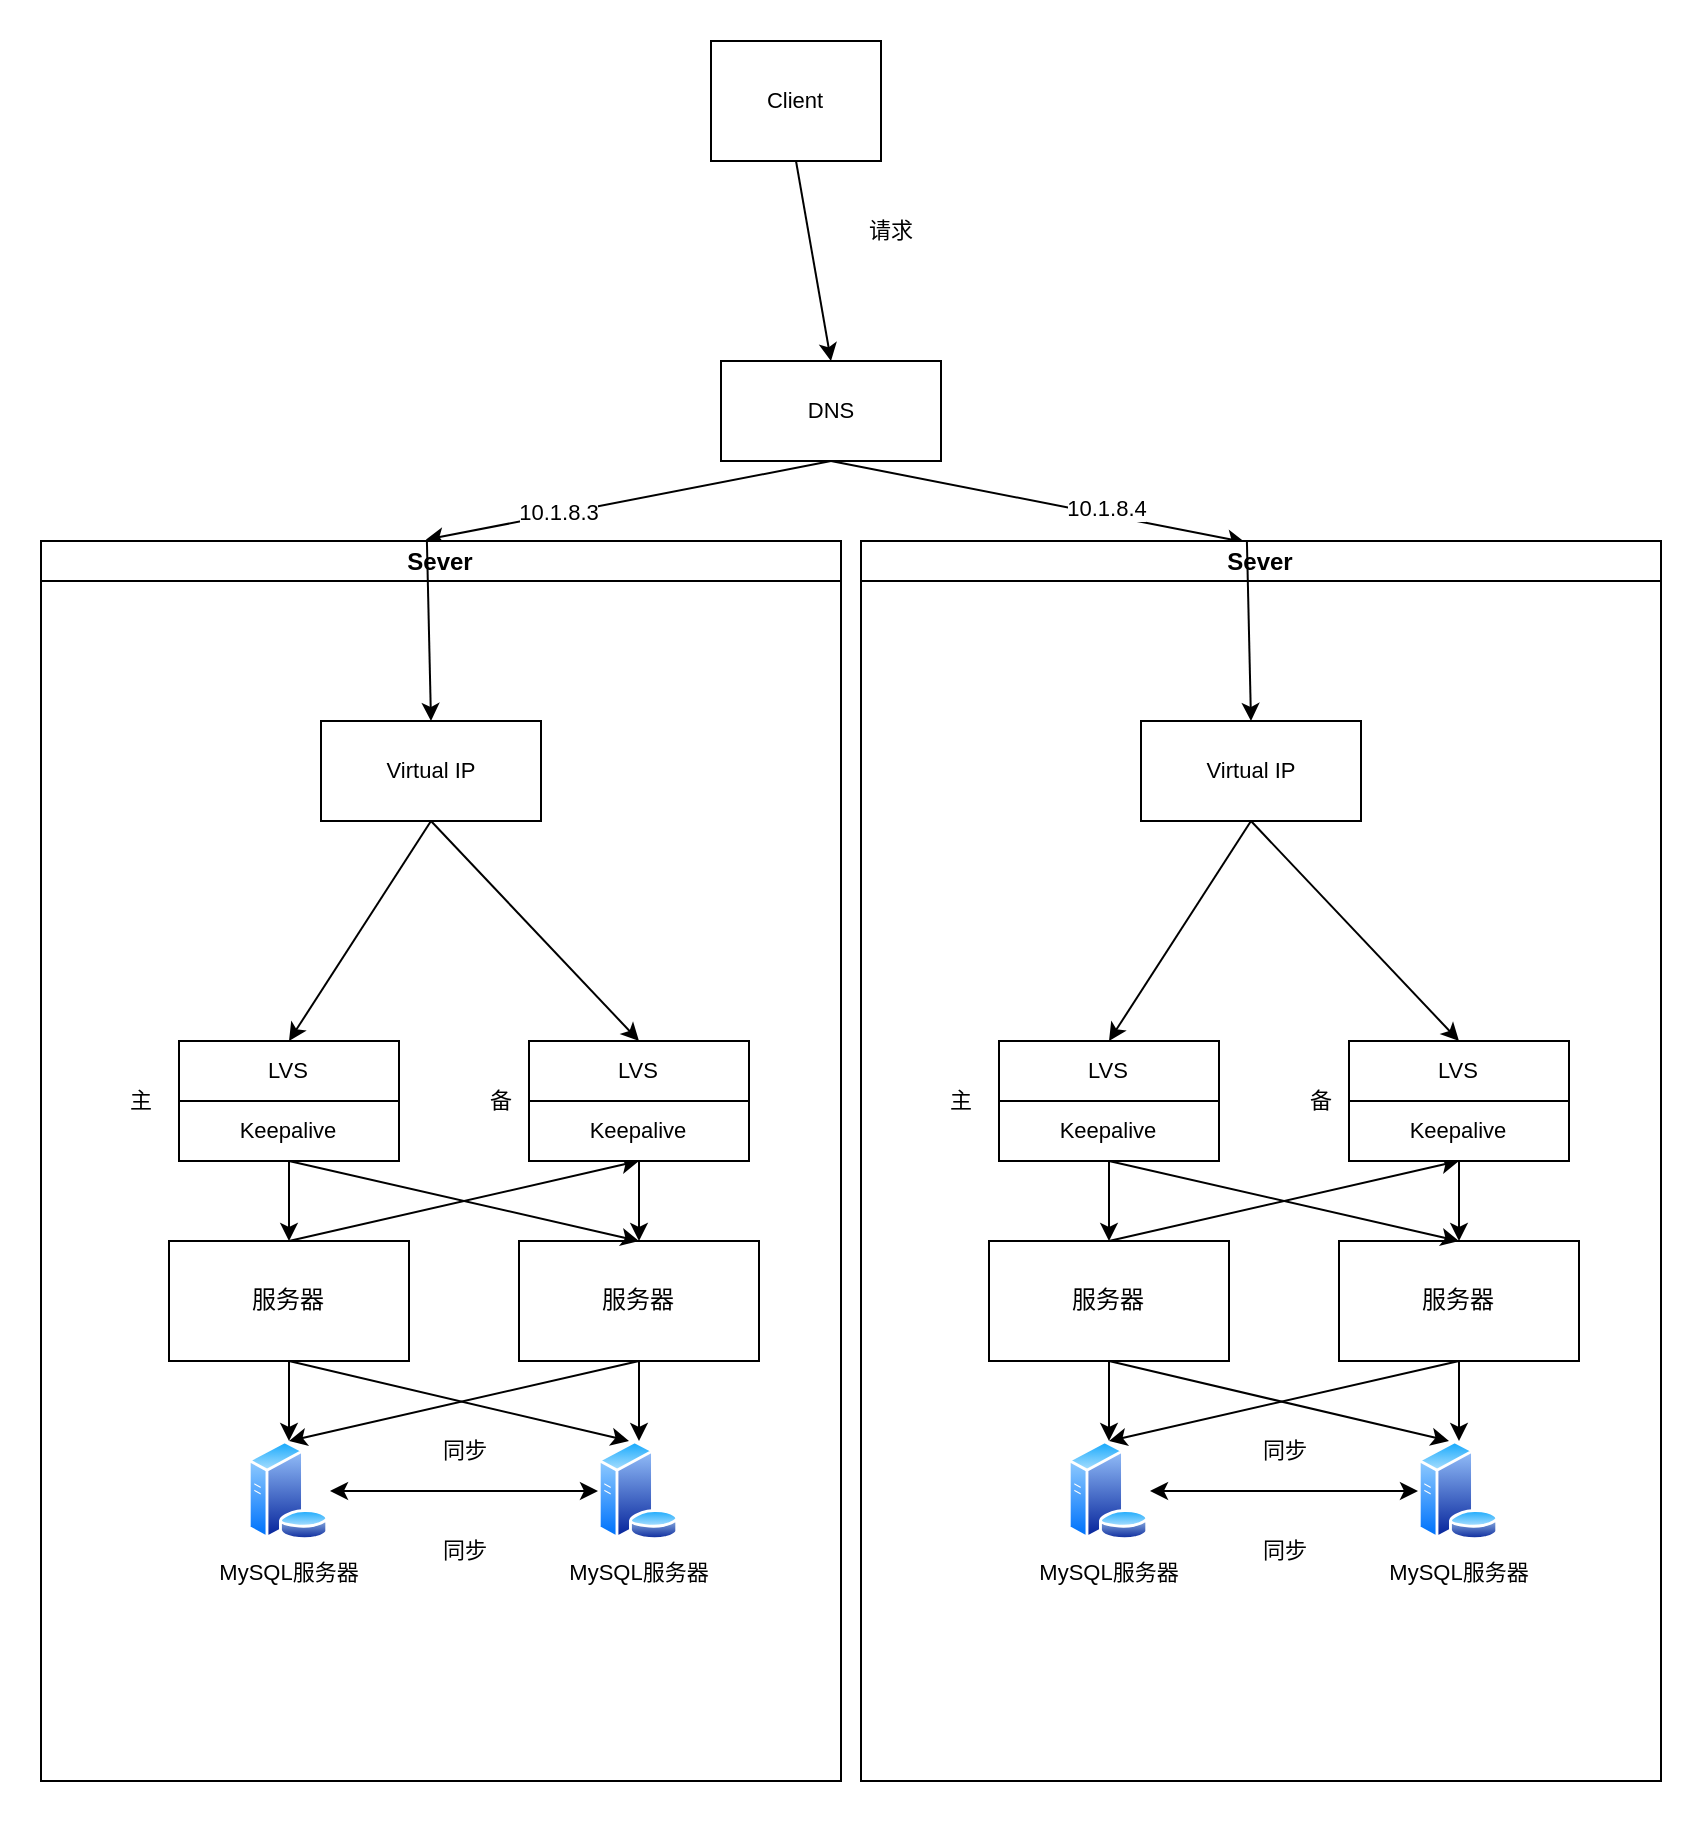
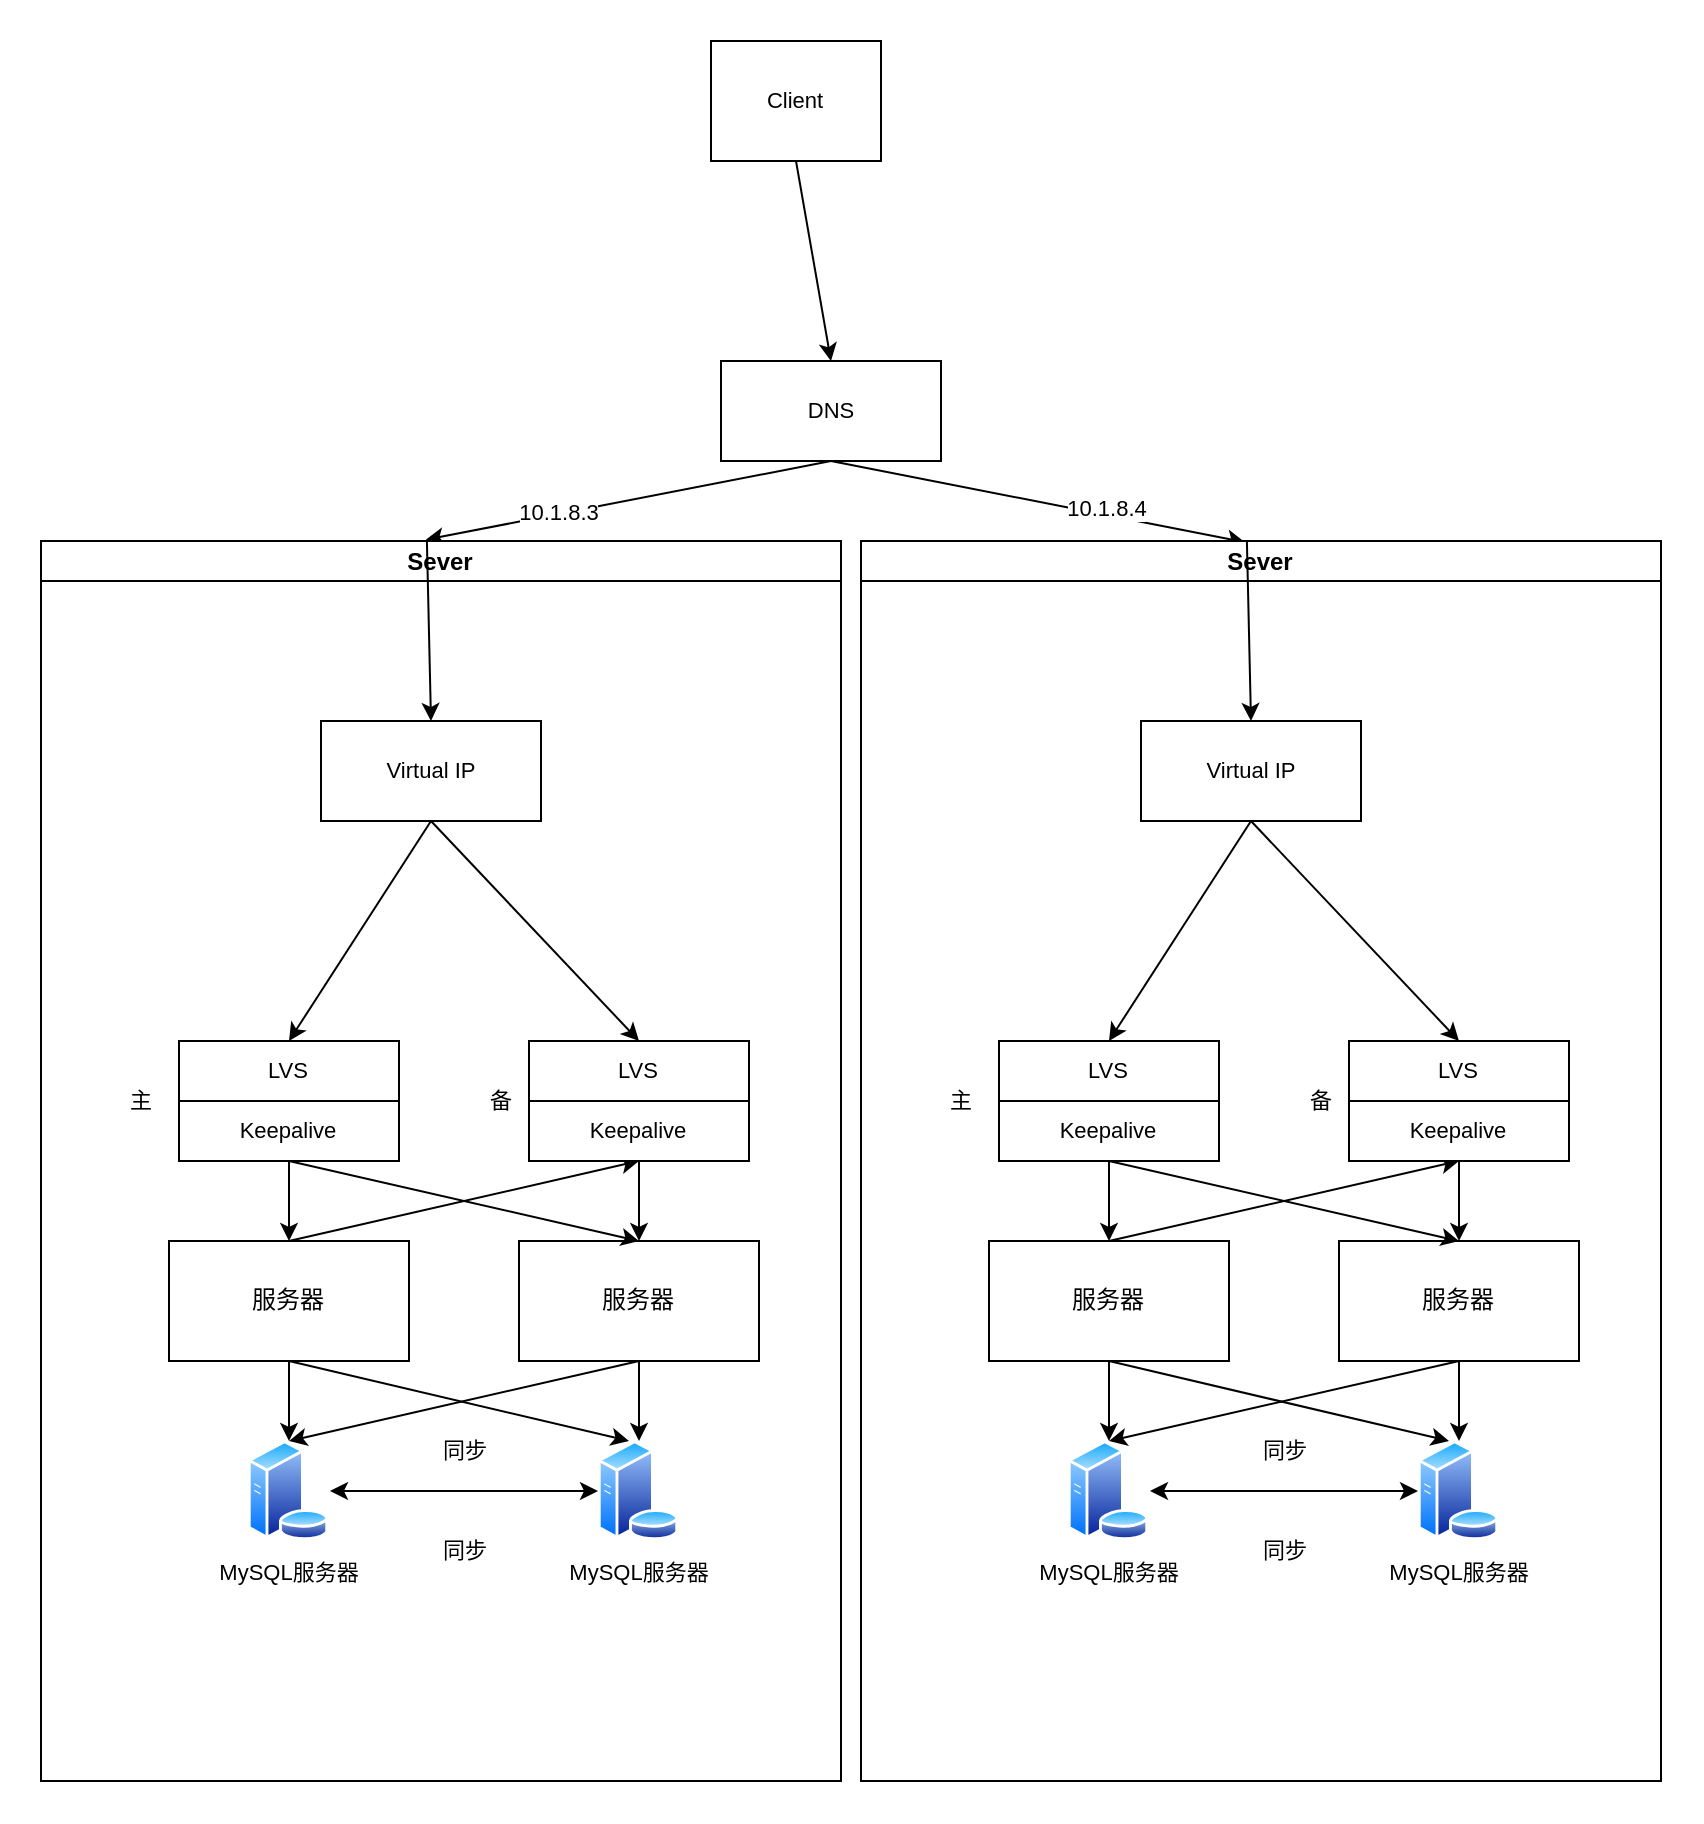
(891, 231) -> none
